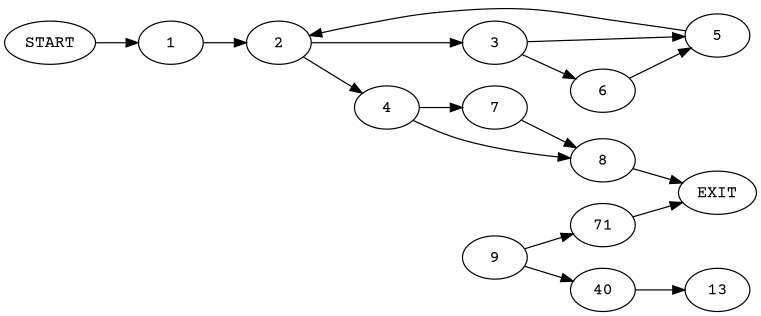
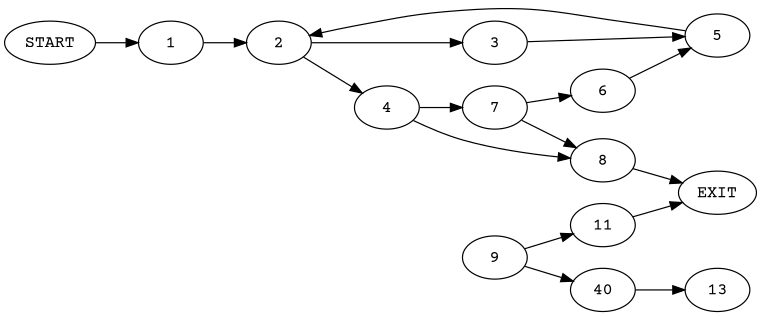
(543, 64) -> (543, 100)
(603, 225) -> (603, 225)
